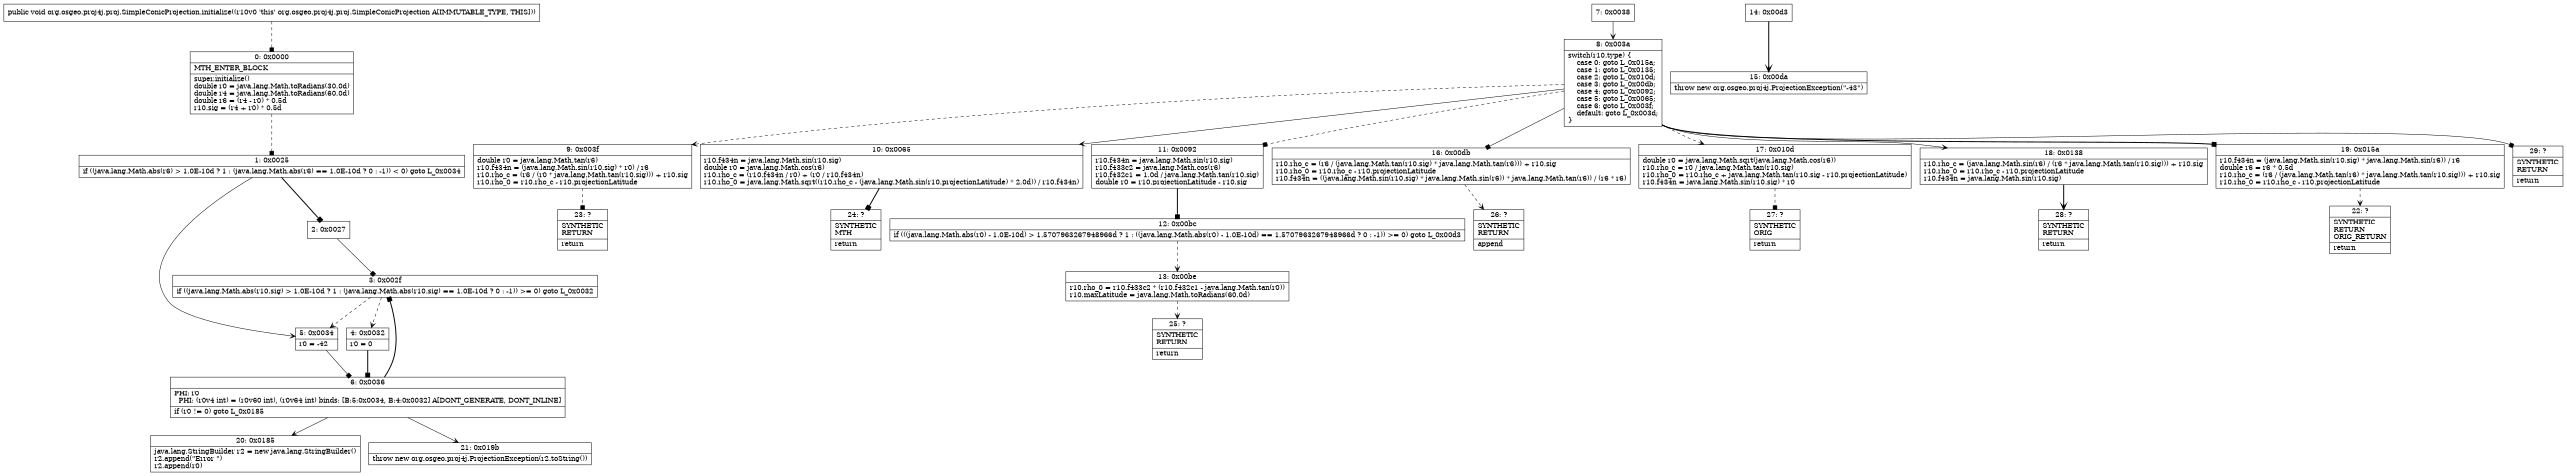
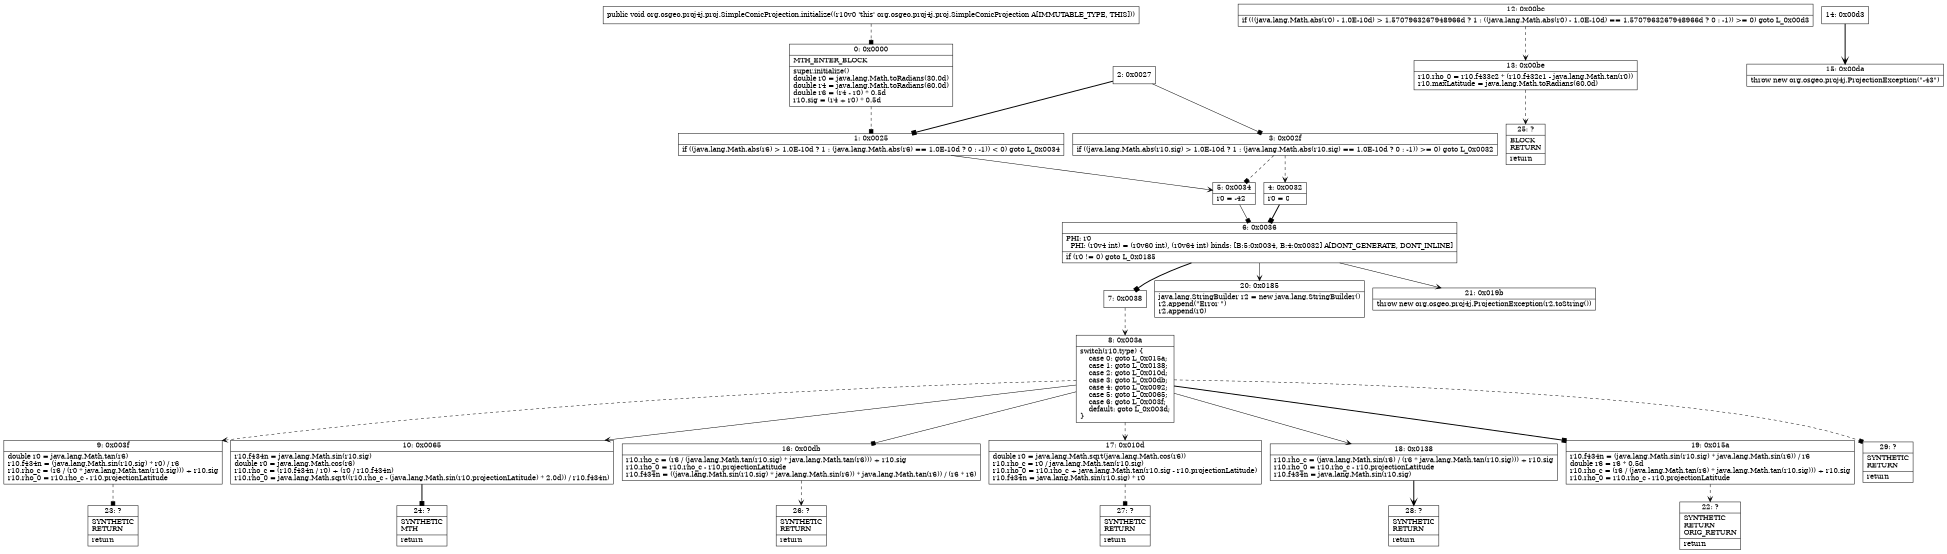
(1613, 28) -> (1125, 319)
(1612, 70) -> (1124, 366)
(2085, 136) -> (1518, 393)
(1177, 166) -> none
(300, 197) -> (1015, 107)
(1763, 233) -> (1120, 529)
(1490, 244) -> (791, 540)
(352, 311) -> (1261, 167)
(1177, 335) -> (1522, 140)
(396, 341) -> (1164, 274)
